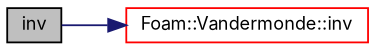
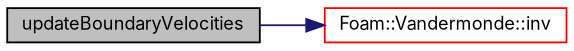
(34, 25) -> (134, 25)
